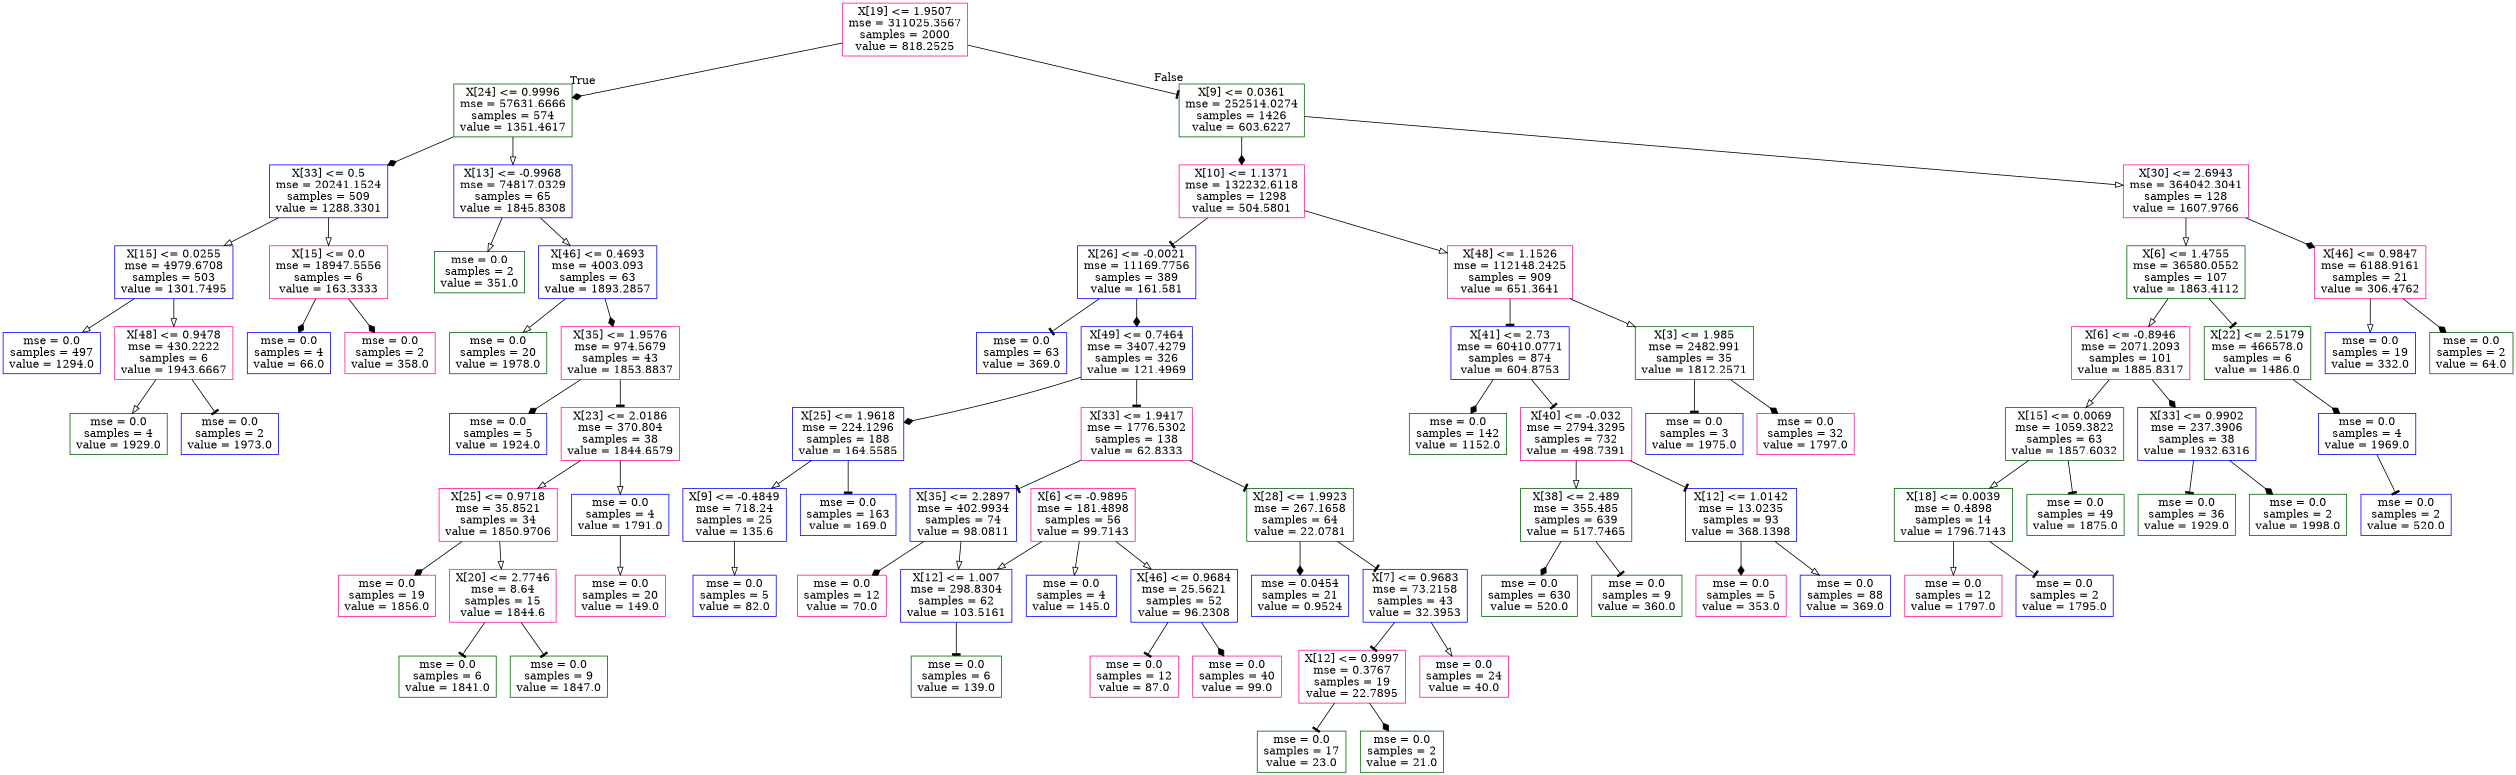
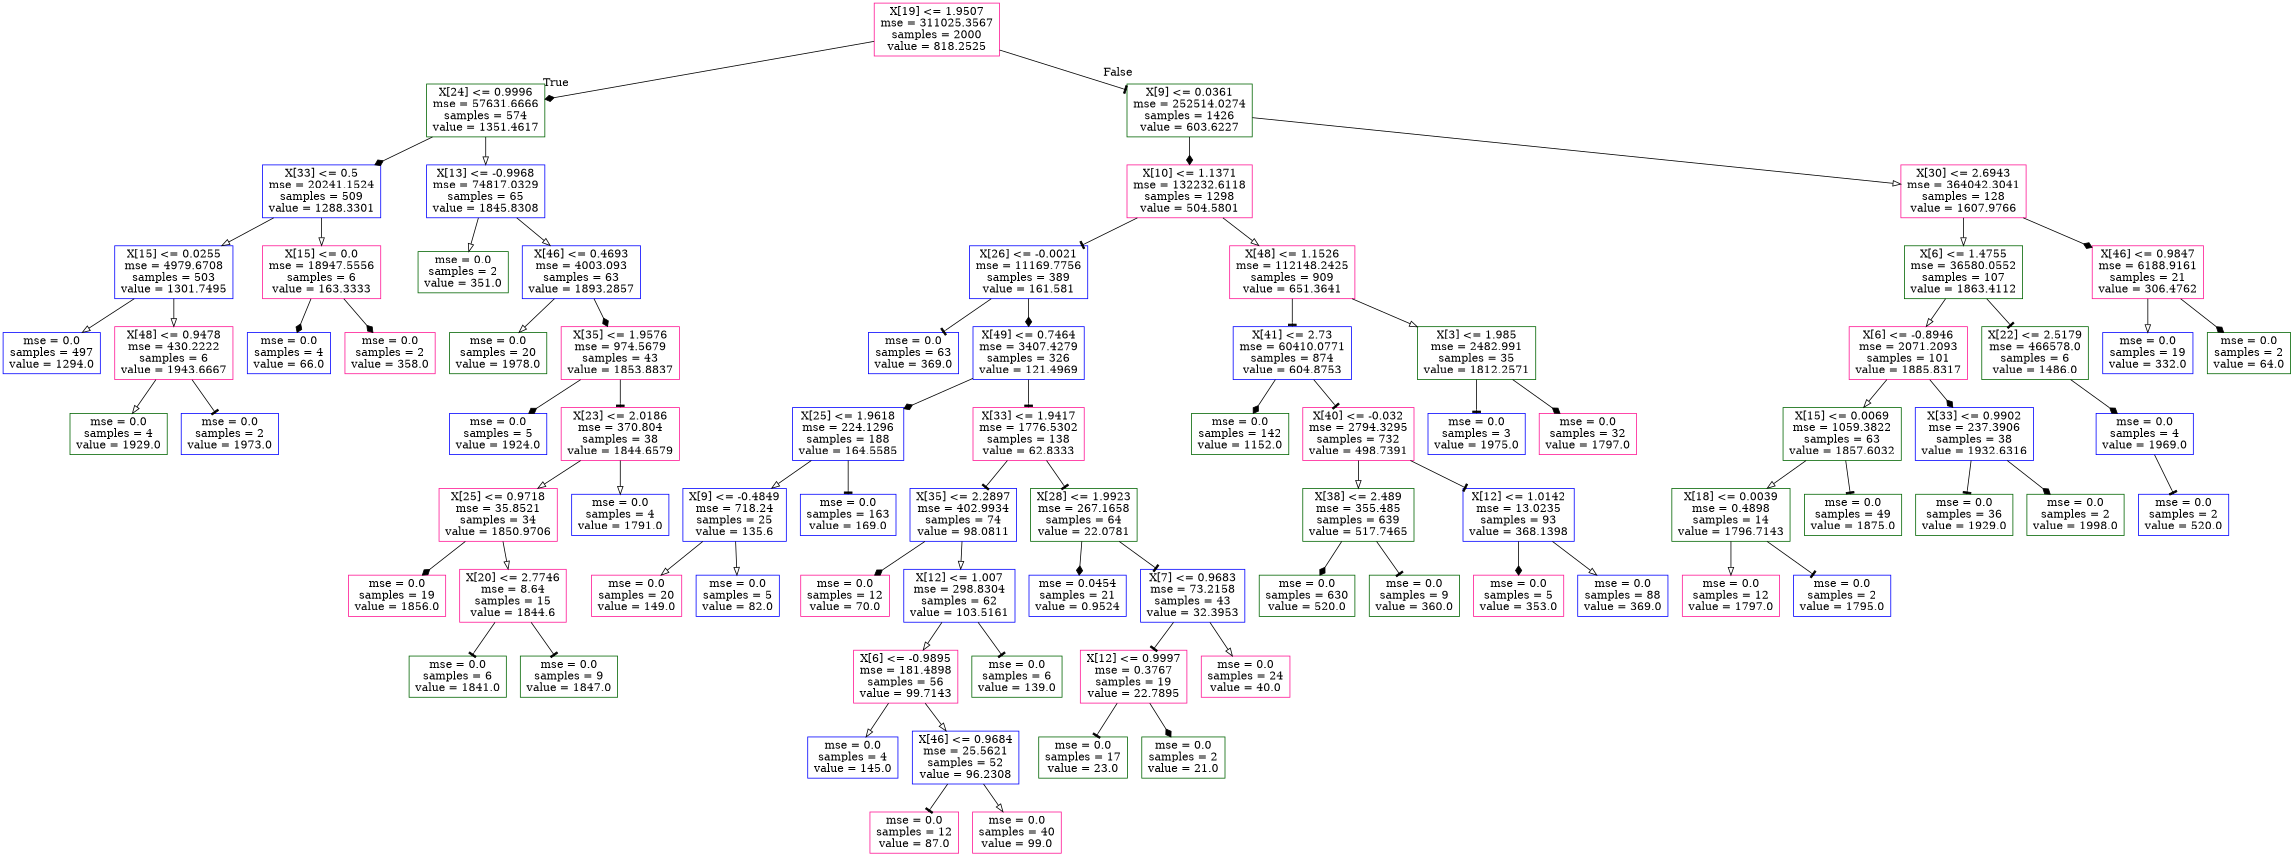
(620, 551) -> (685, 556)
(1023, 553) -> (935, 633)
(1210, 635) -> (991, 795)
